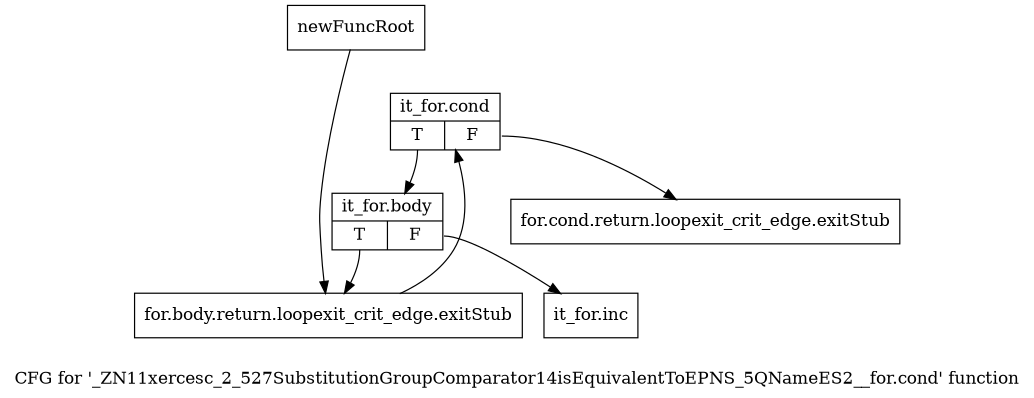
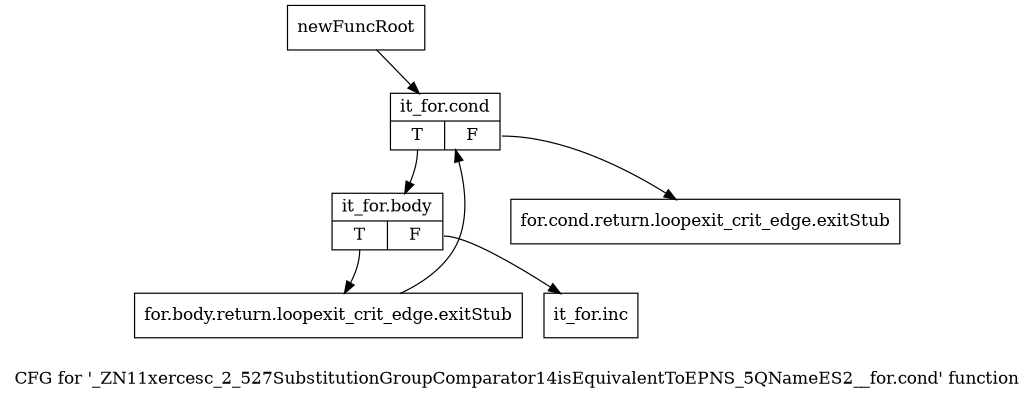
(325, 164) -> (394, 67)
